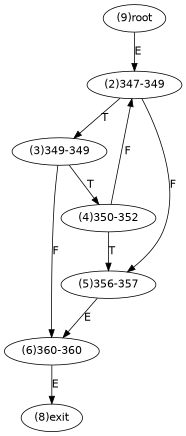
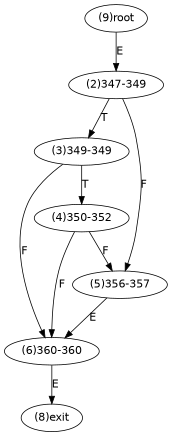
(121, 155) -> (57, 279)
(112, 251) -> (106, 251)
